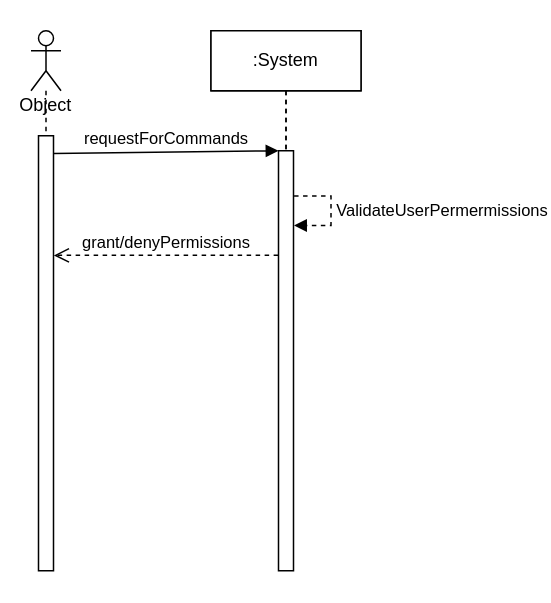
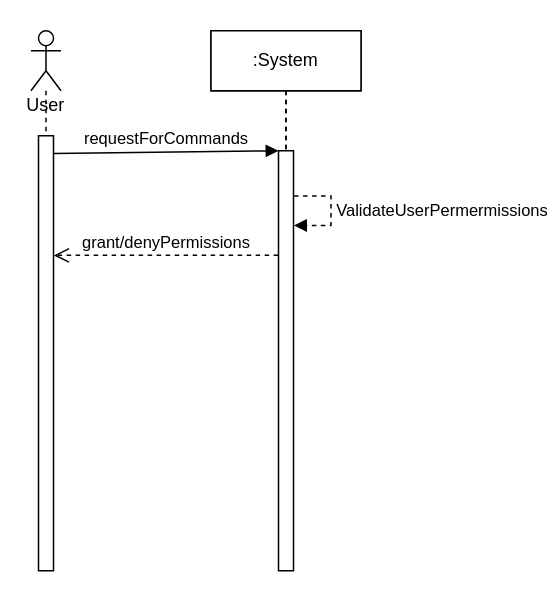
(46, 128) -> (46, 117)
